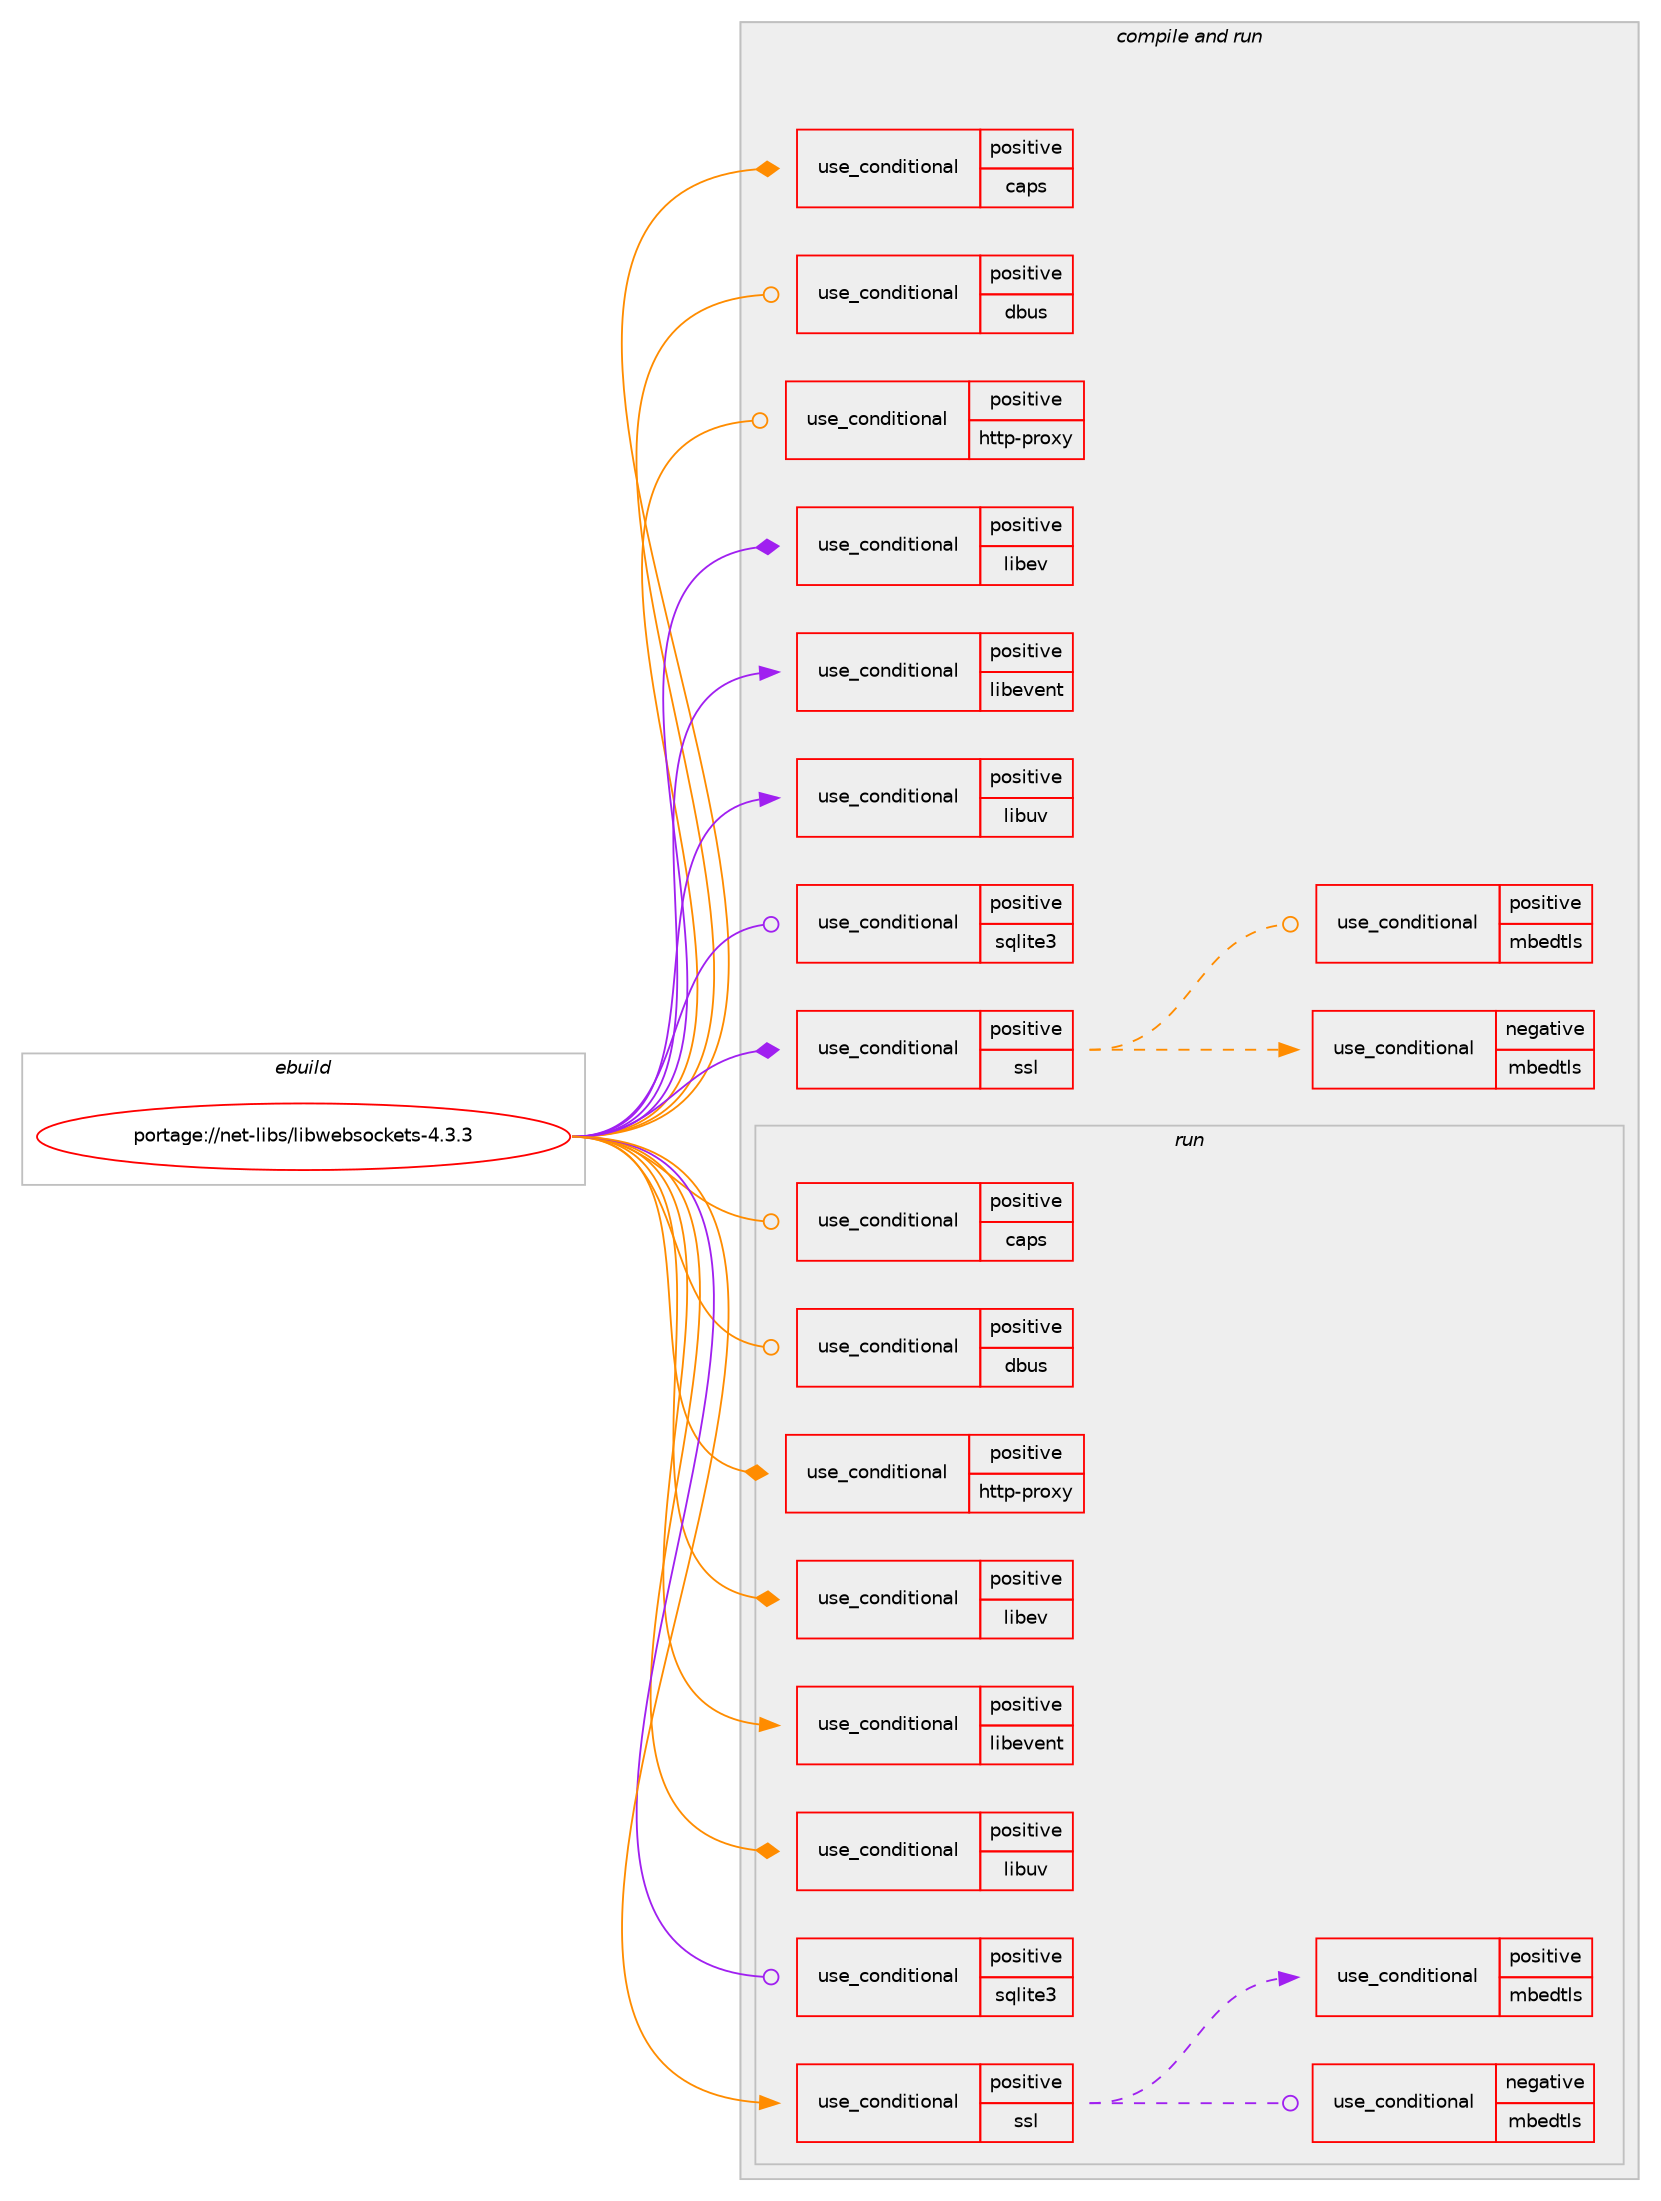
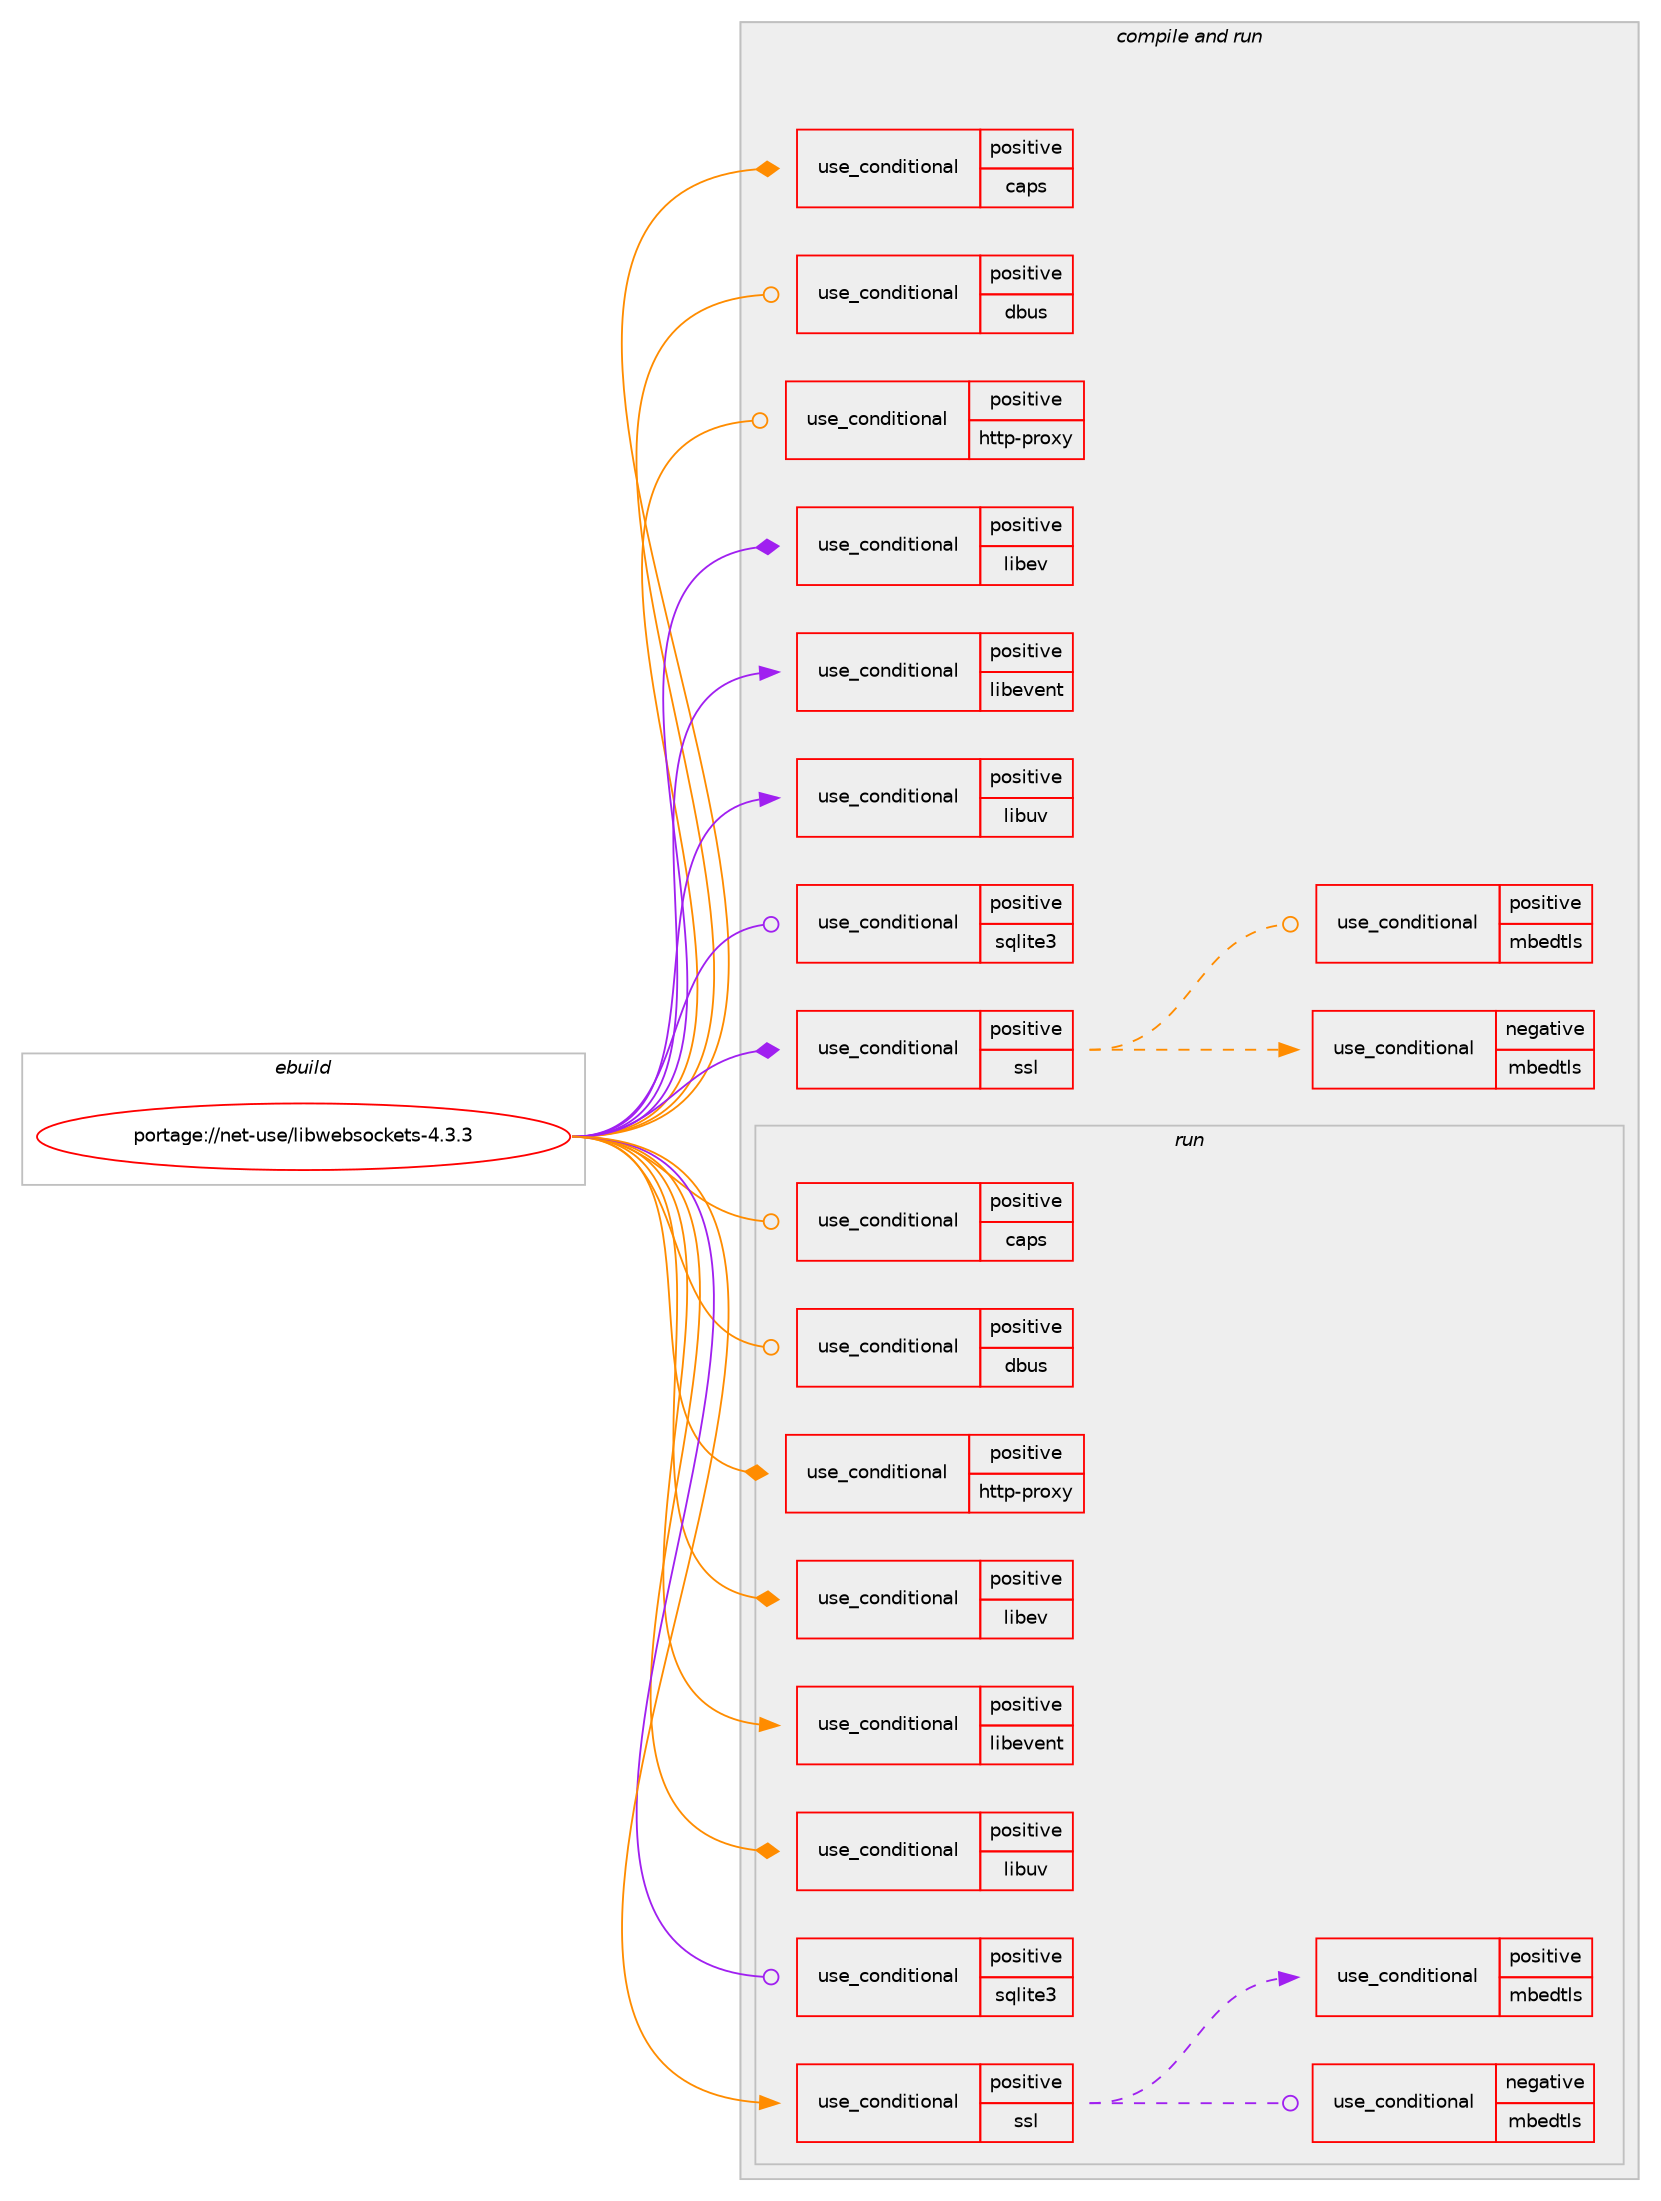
(304, 1137) -> (304, 1137)
